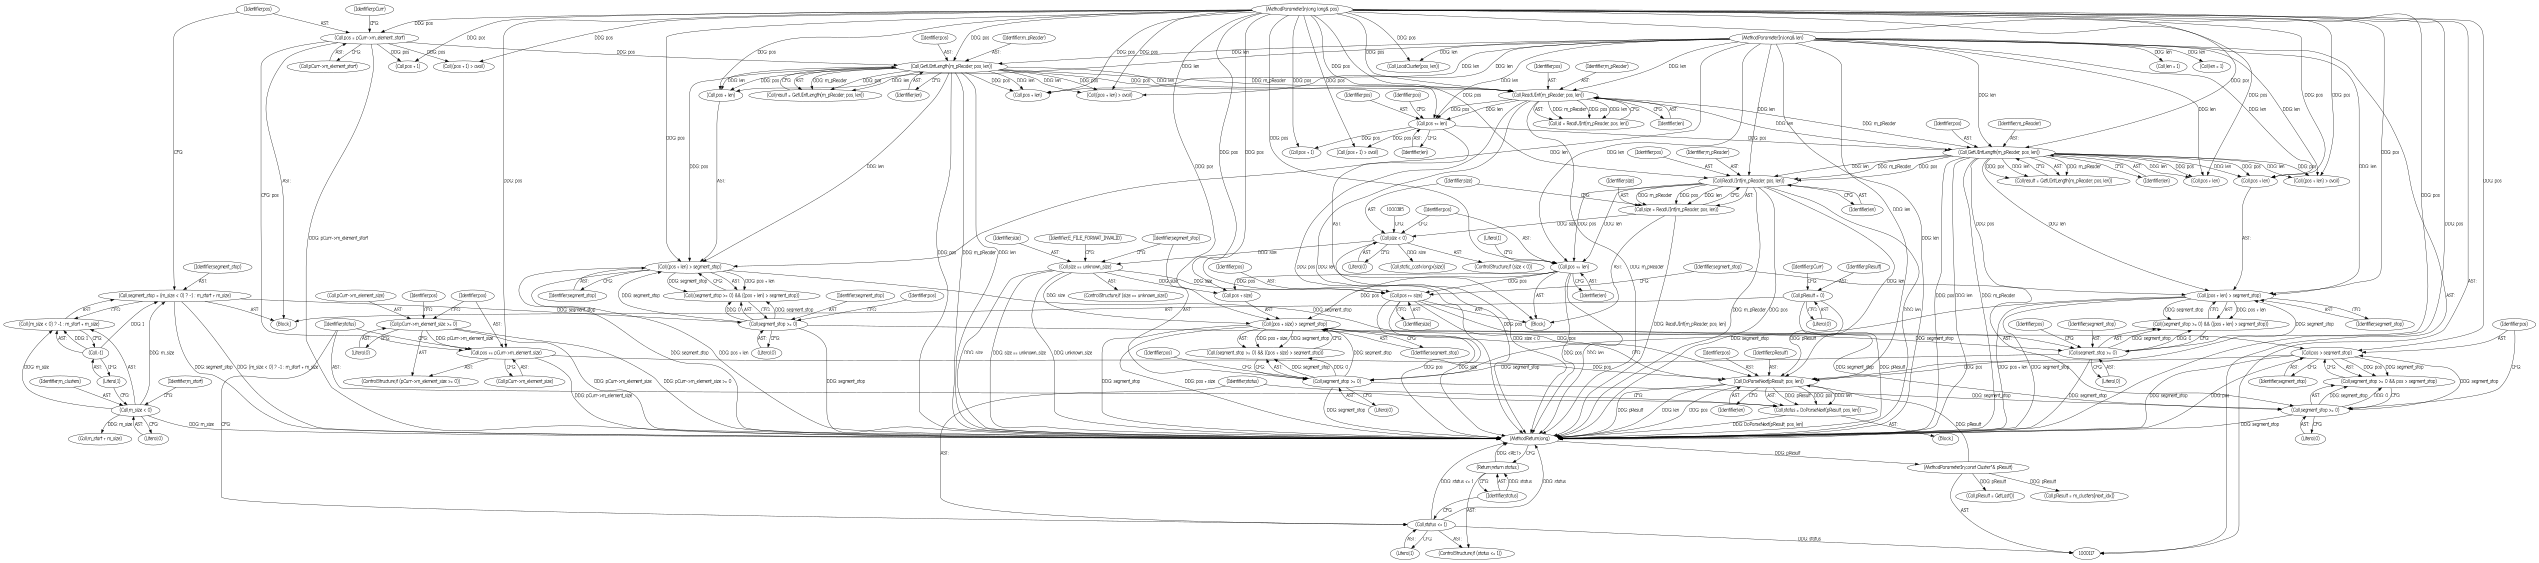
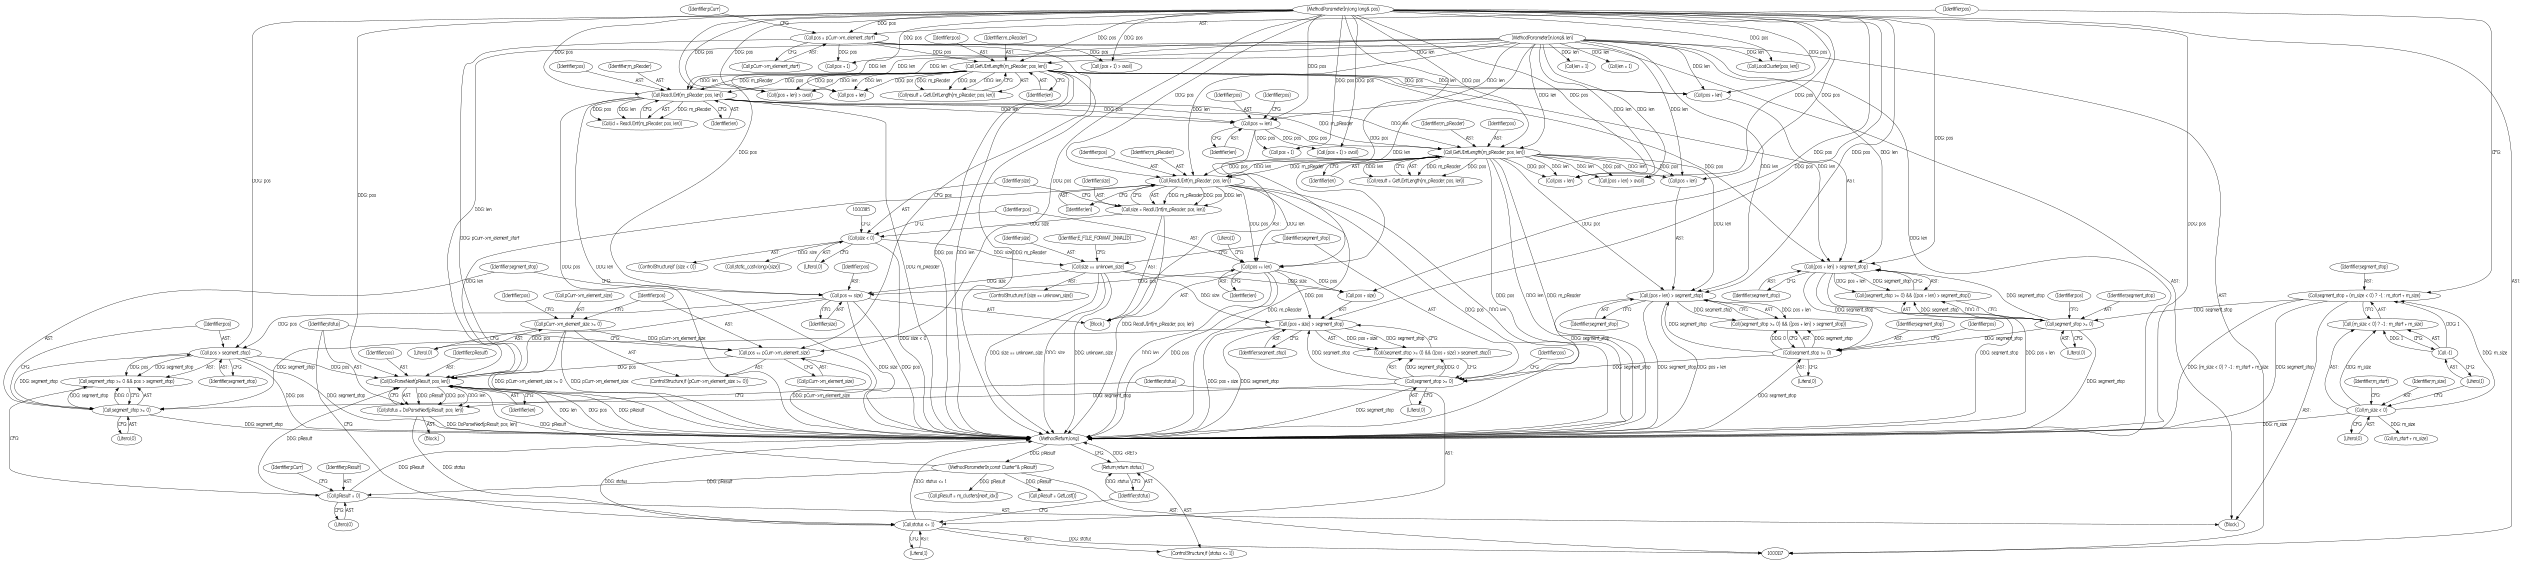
(1527, 342) -> (389, 397)
(2331, 373) -> (89, 483)
(60, 382) -> (2429, 382)
none -> (655, 483)
none -> (591, 501)
